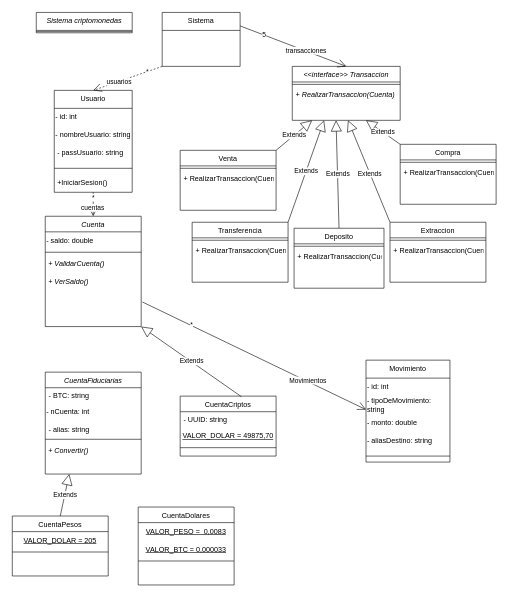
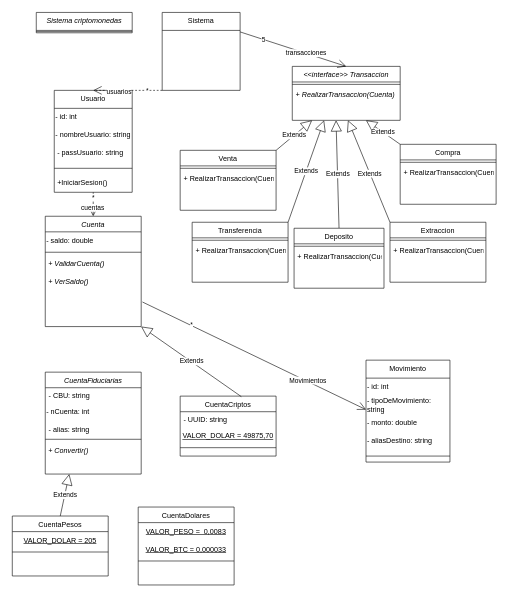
(201, 39) -> (201, 51)
(71, 396) -> (71, 396)
